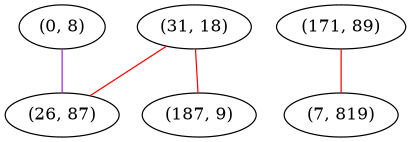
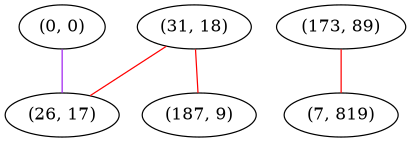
(62, 27) -> (62, 27)
(341, 27) -> (341, 27)
(62, 115) -> (62, 115)
